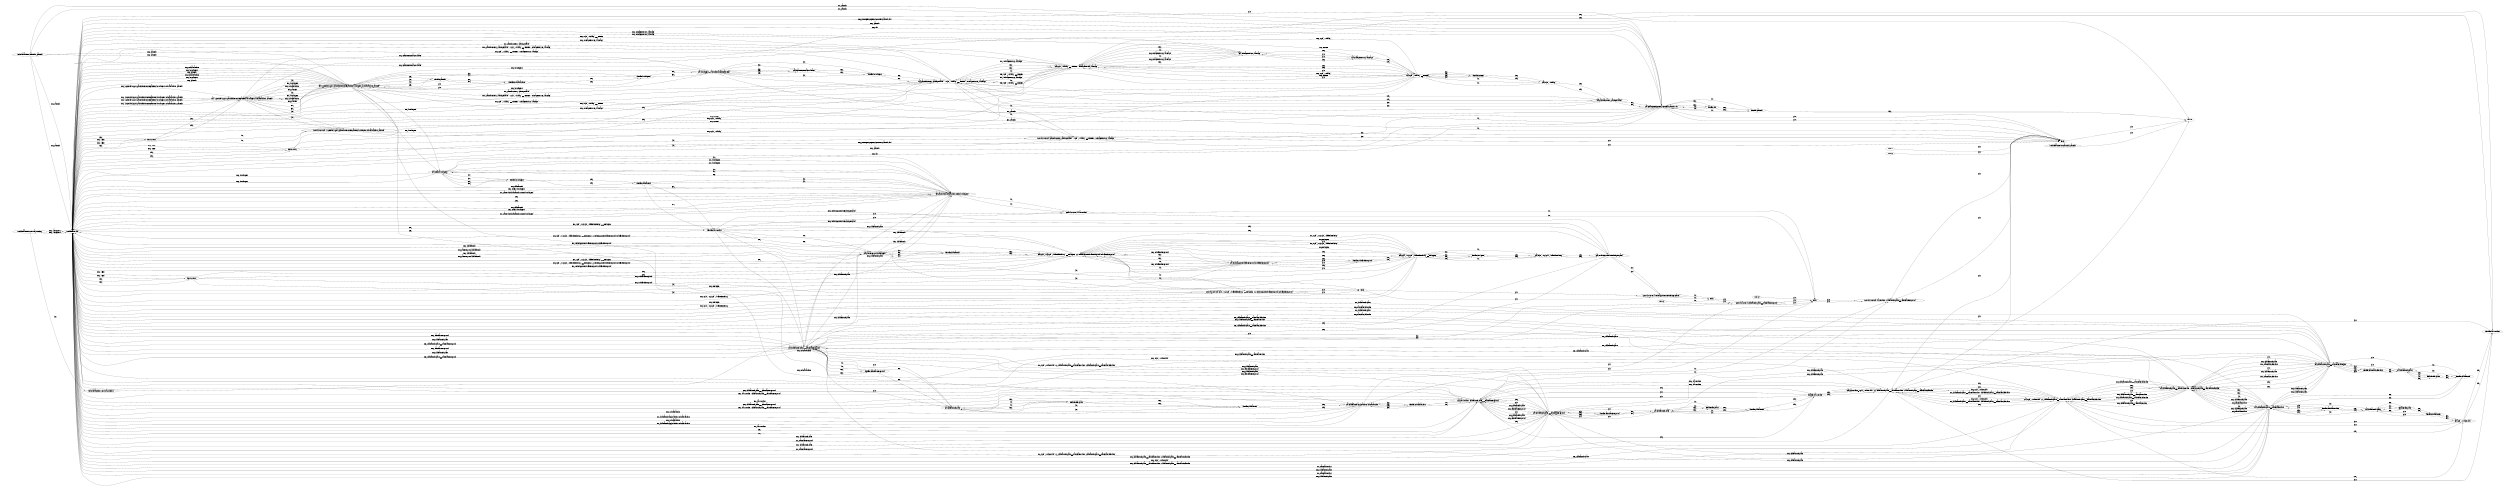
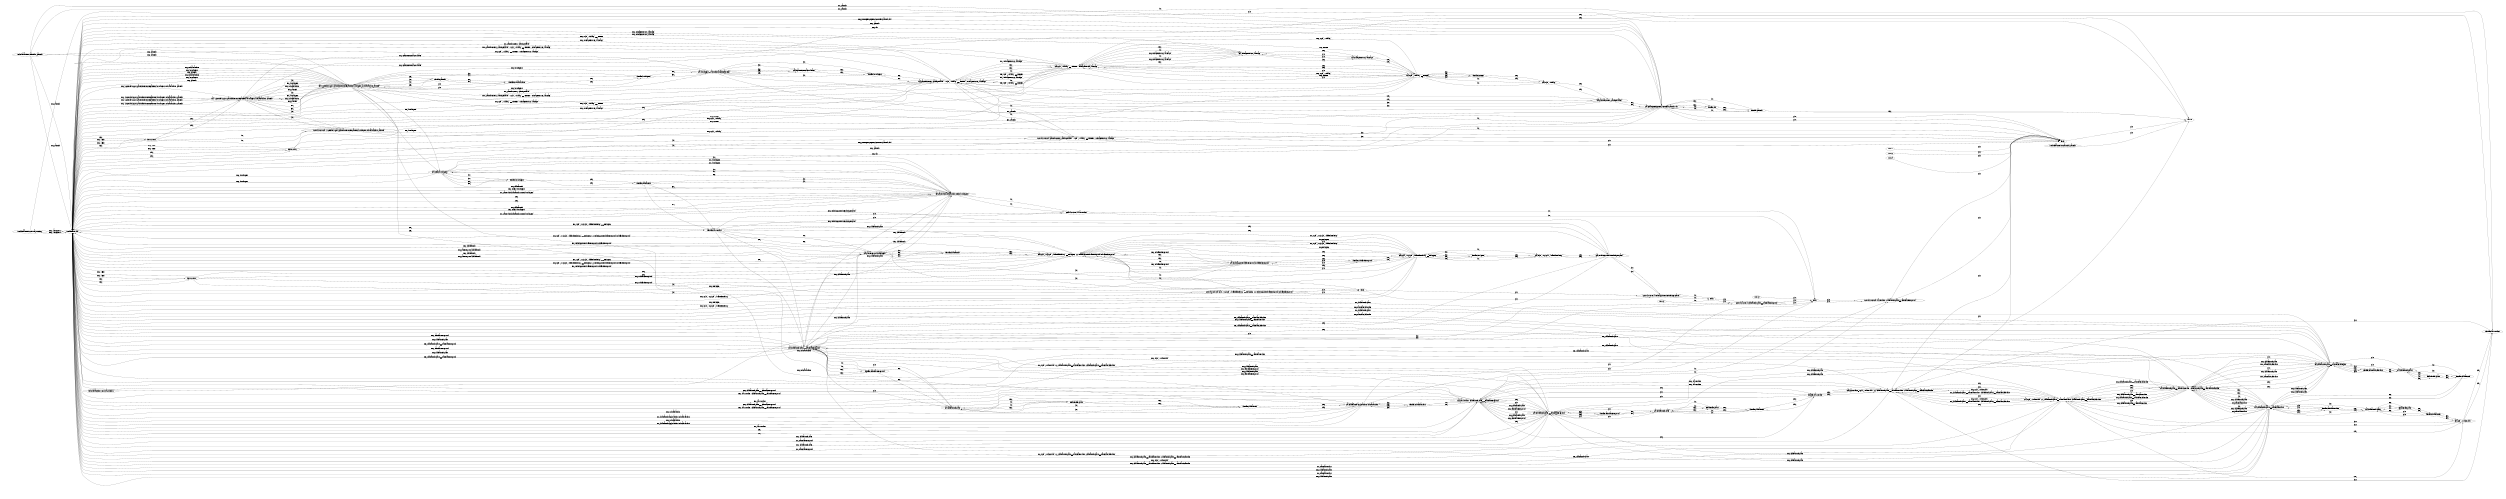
none -> (1890, 158)
(49, 315) -> (1051, 12)
